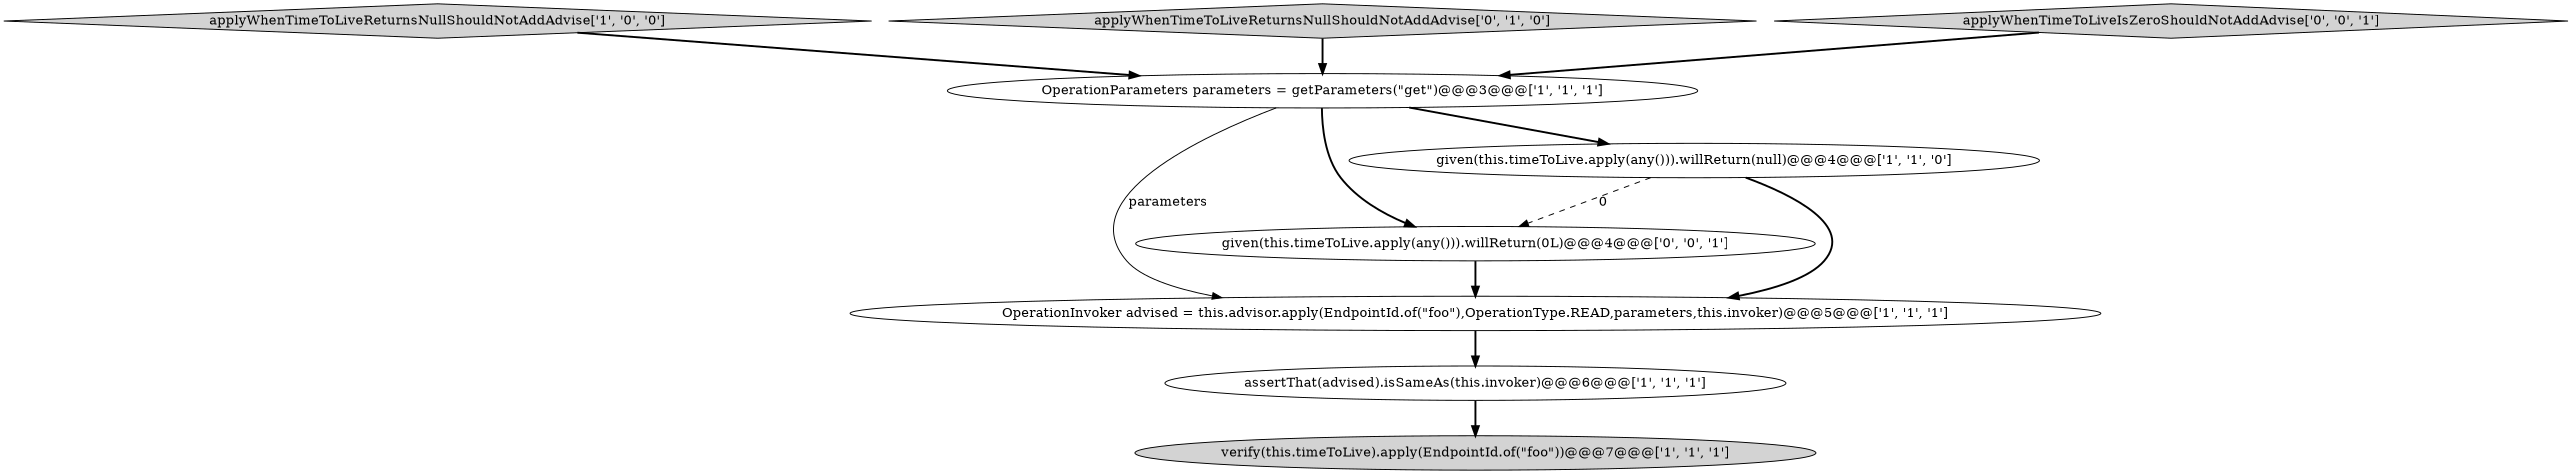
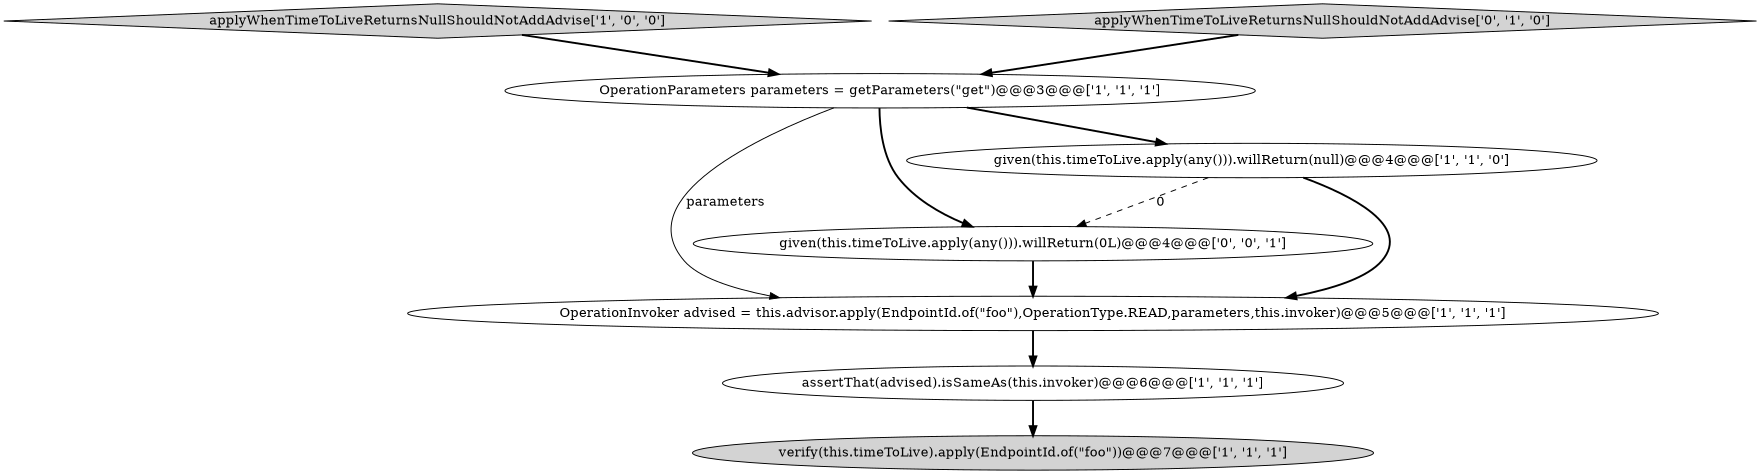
(2171, 21) -> none
